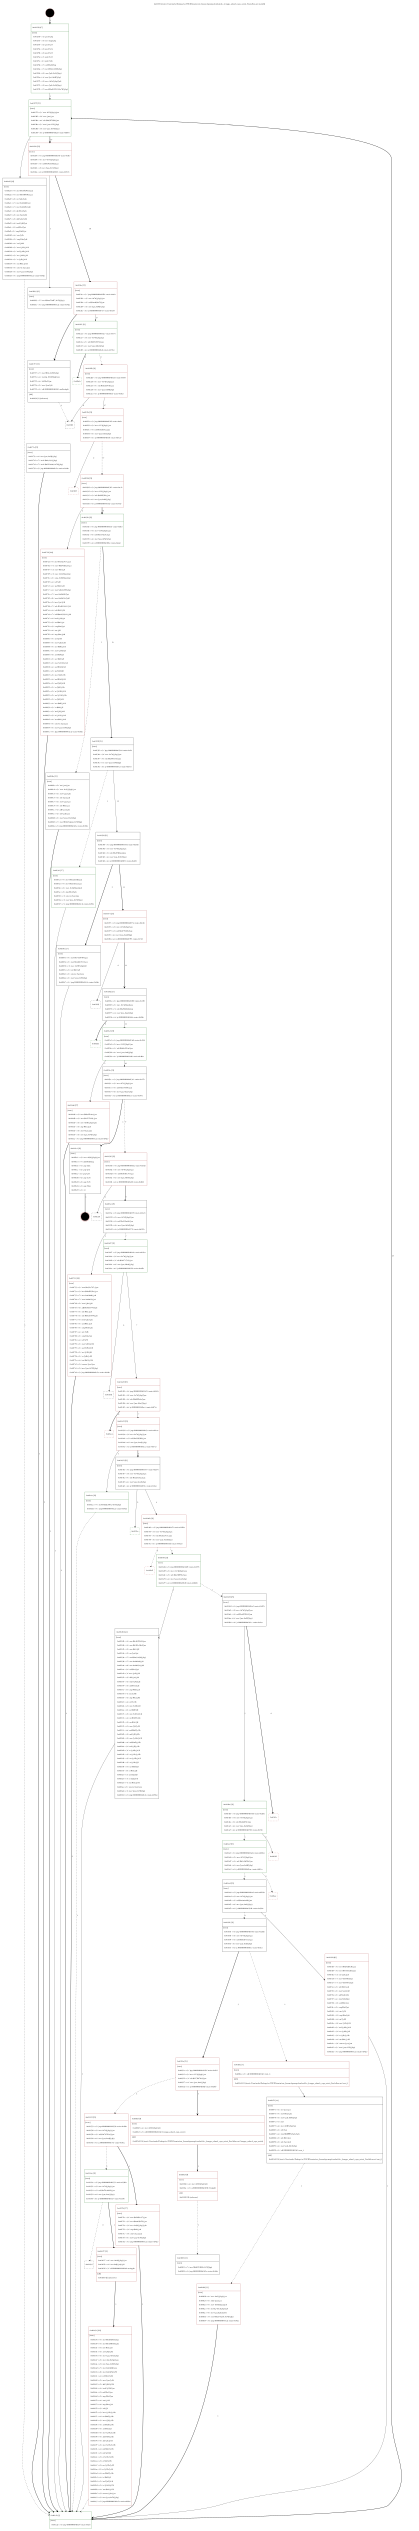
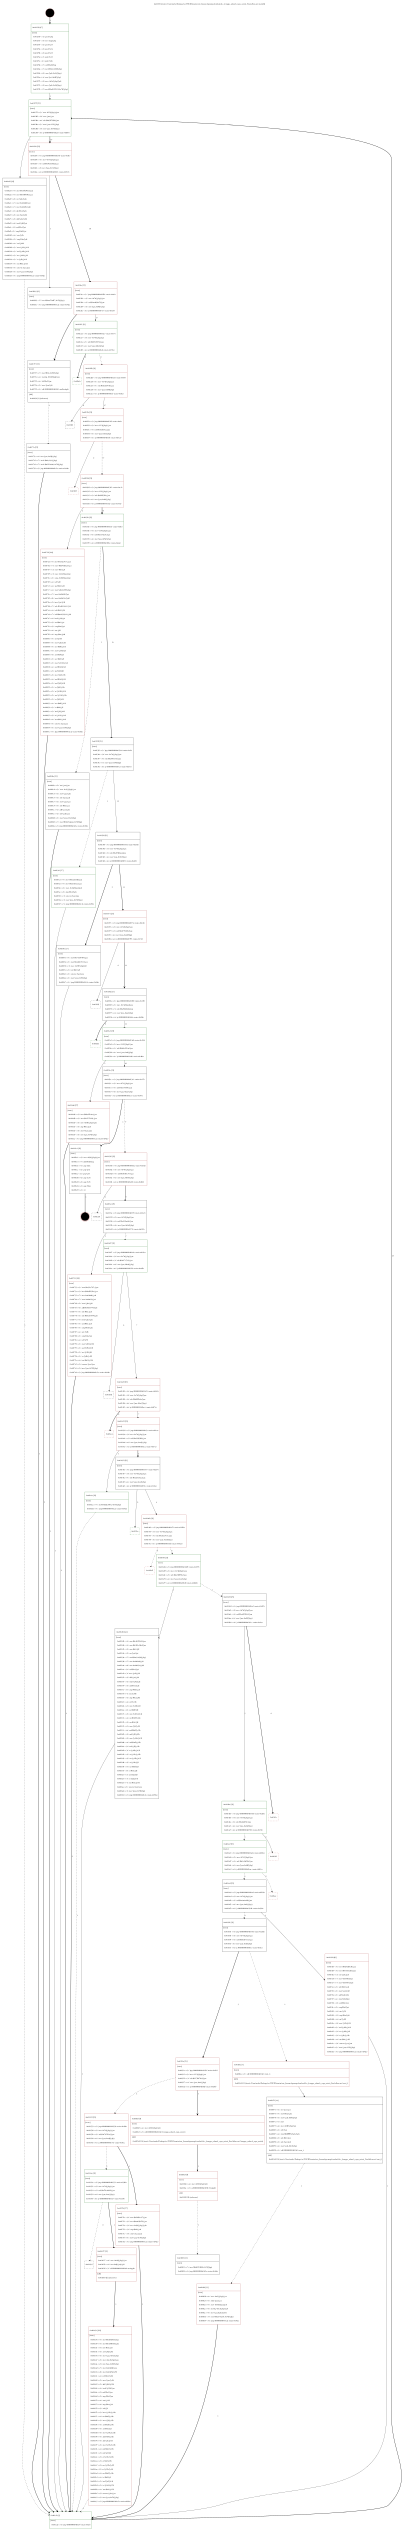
(63, 412) -> (49, 423)
